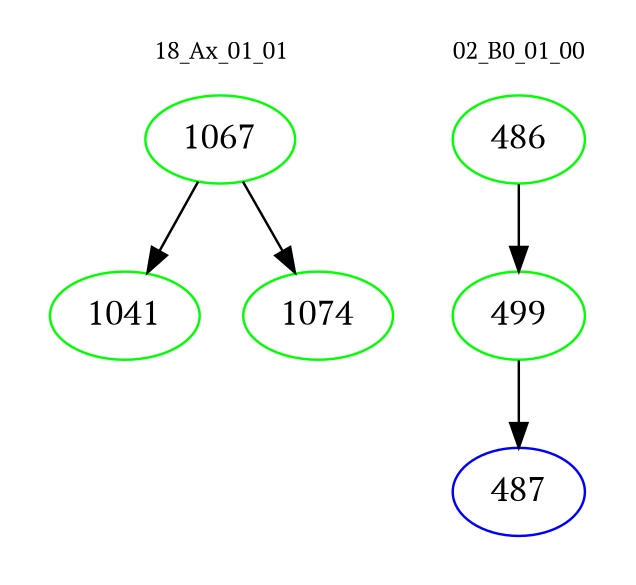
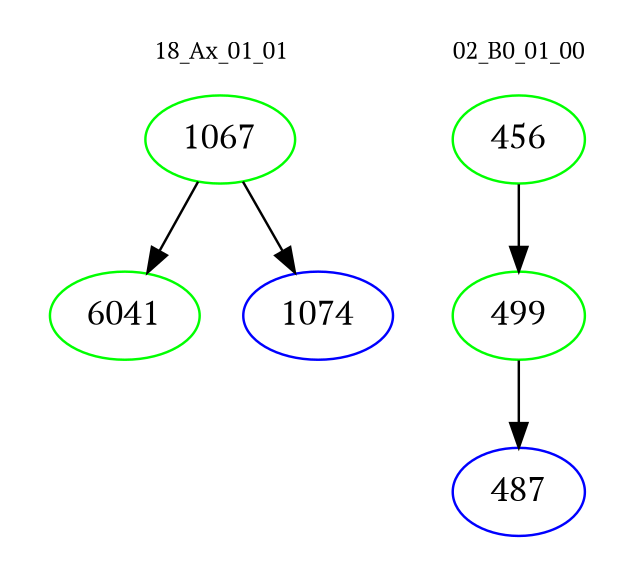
(519, 139) -> (519, 139)
(125, 316) -> (125, 316)
(318, 316) -> (318, 316)
